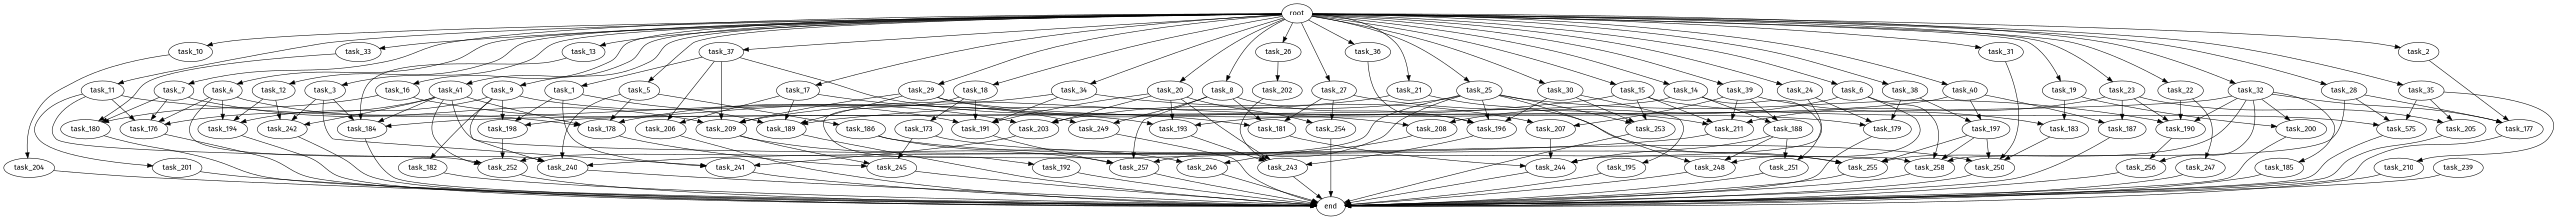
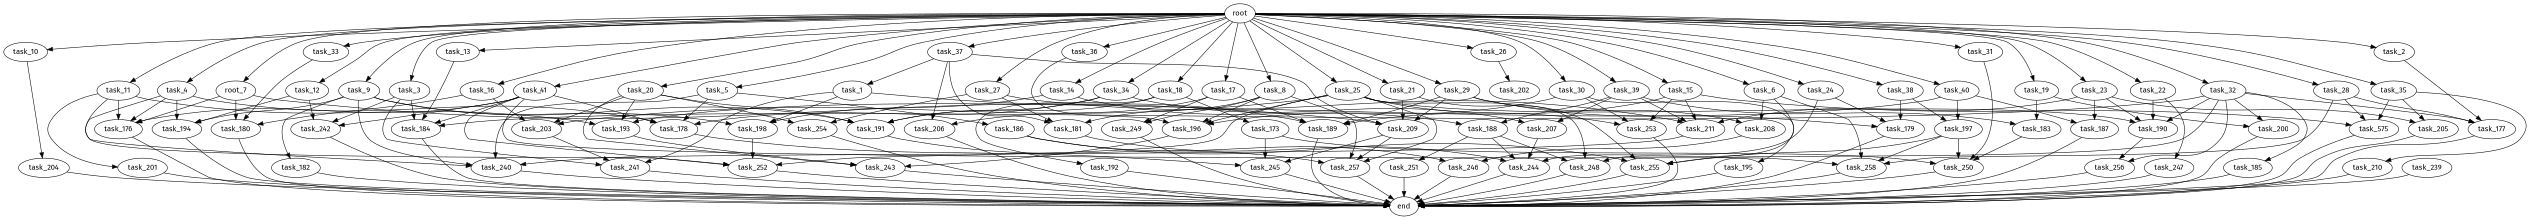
(174, 91) -> (236, 91)
(1760, 102) -> none
(1240, 128) -> none
